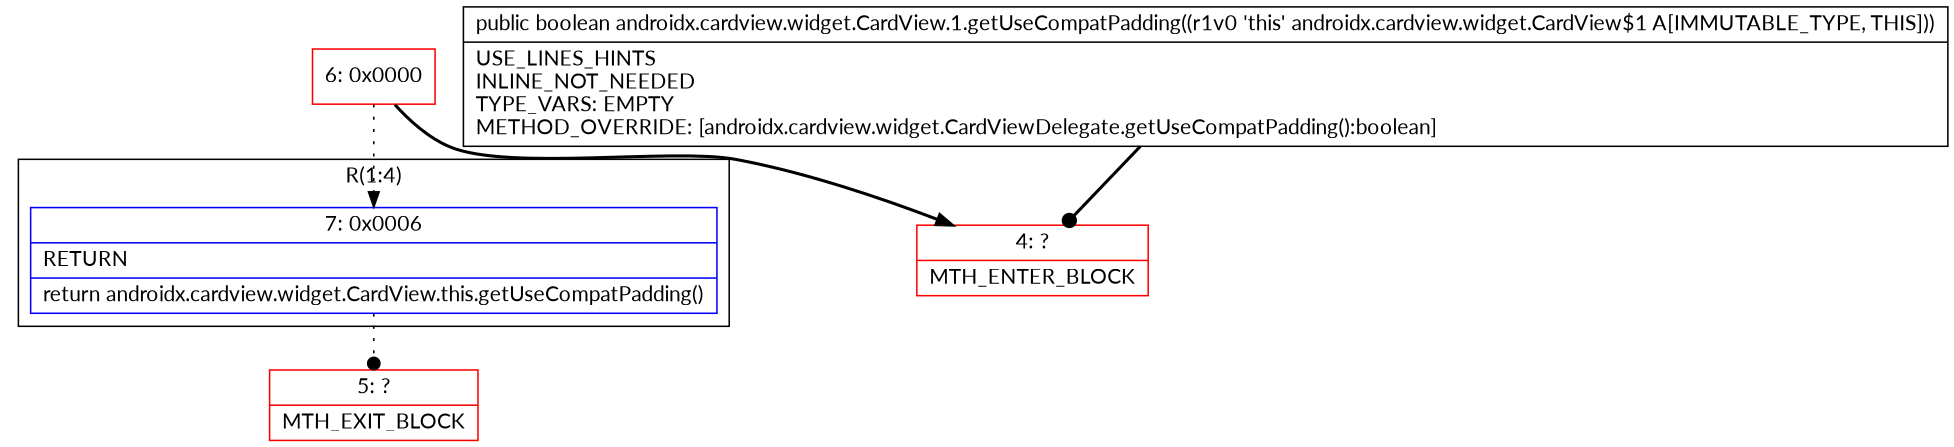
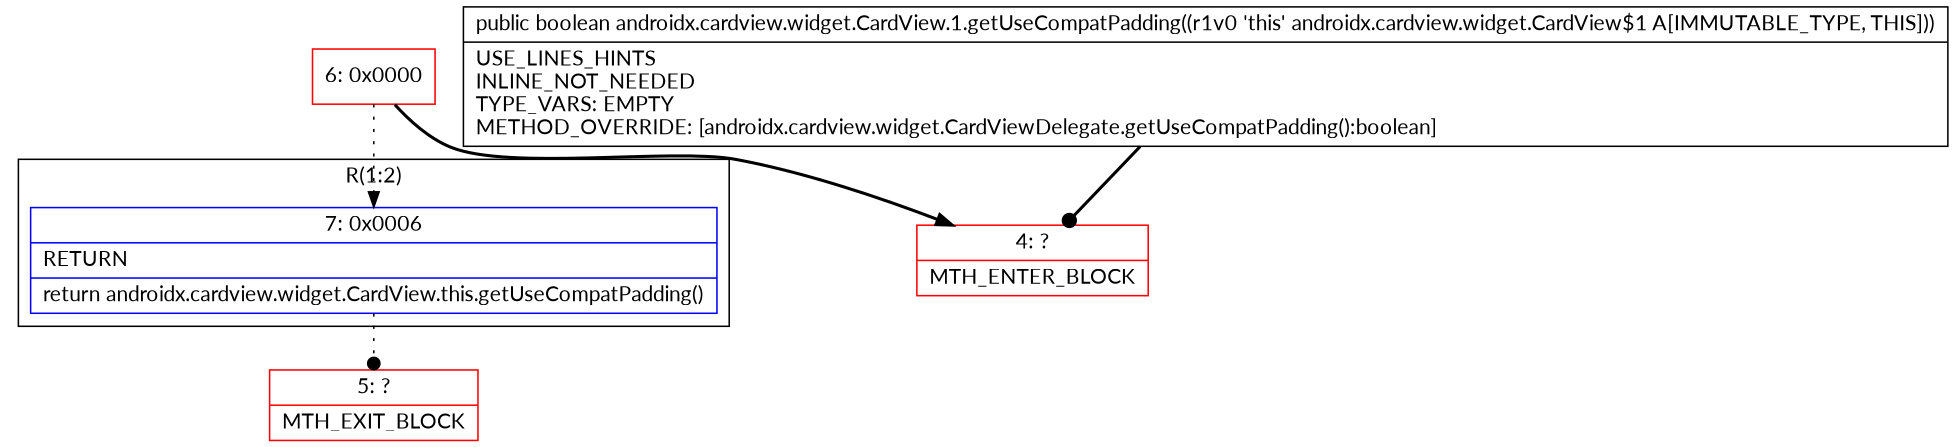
(374, 177) -> (374, 177)
